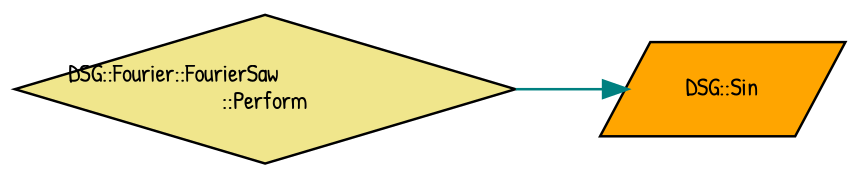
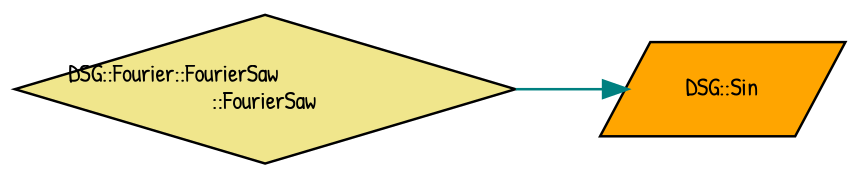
(265, 89) -> (265, 89)
